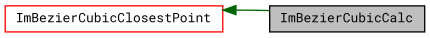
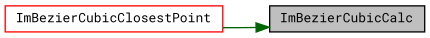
(253, 10) -> (240, 28)
